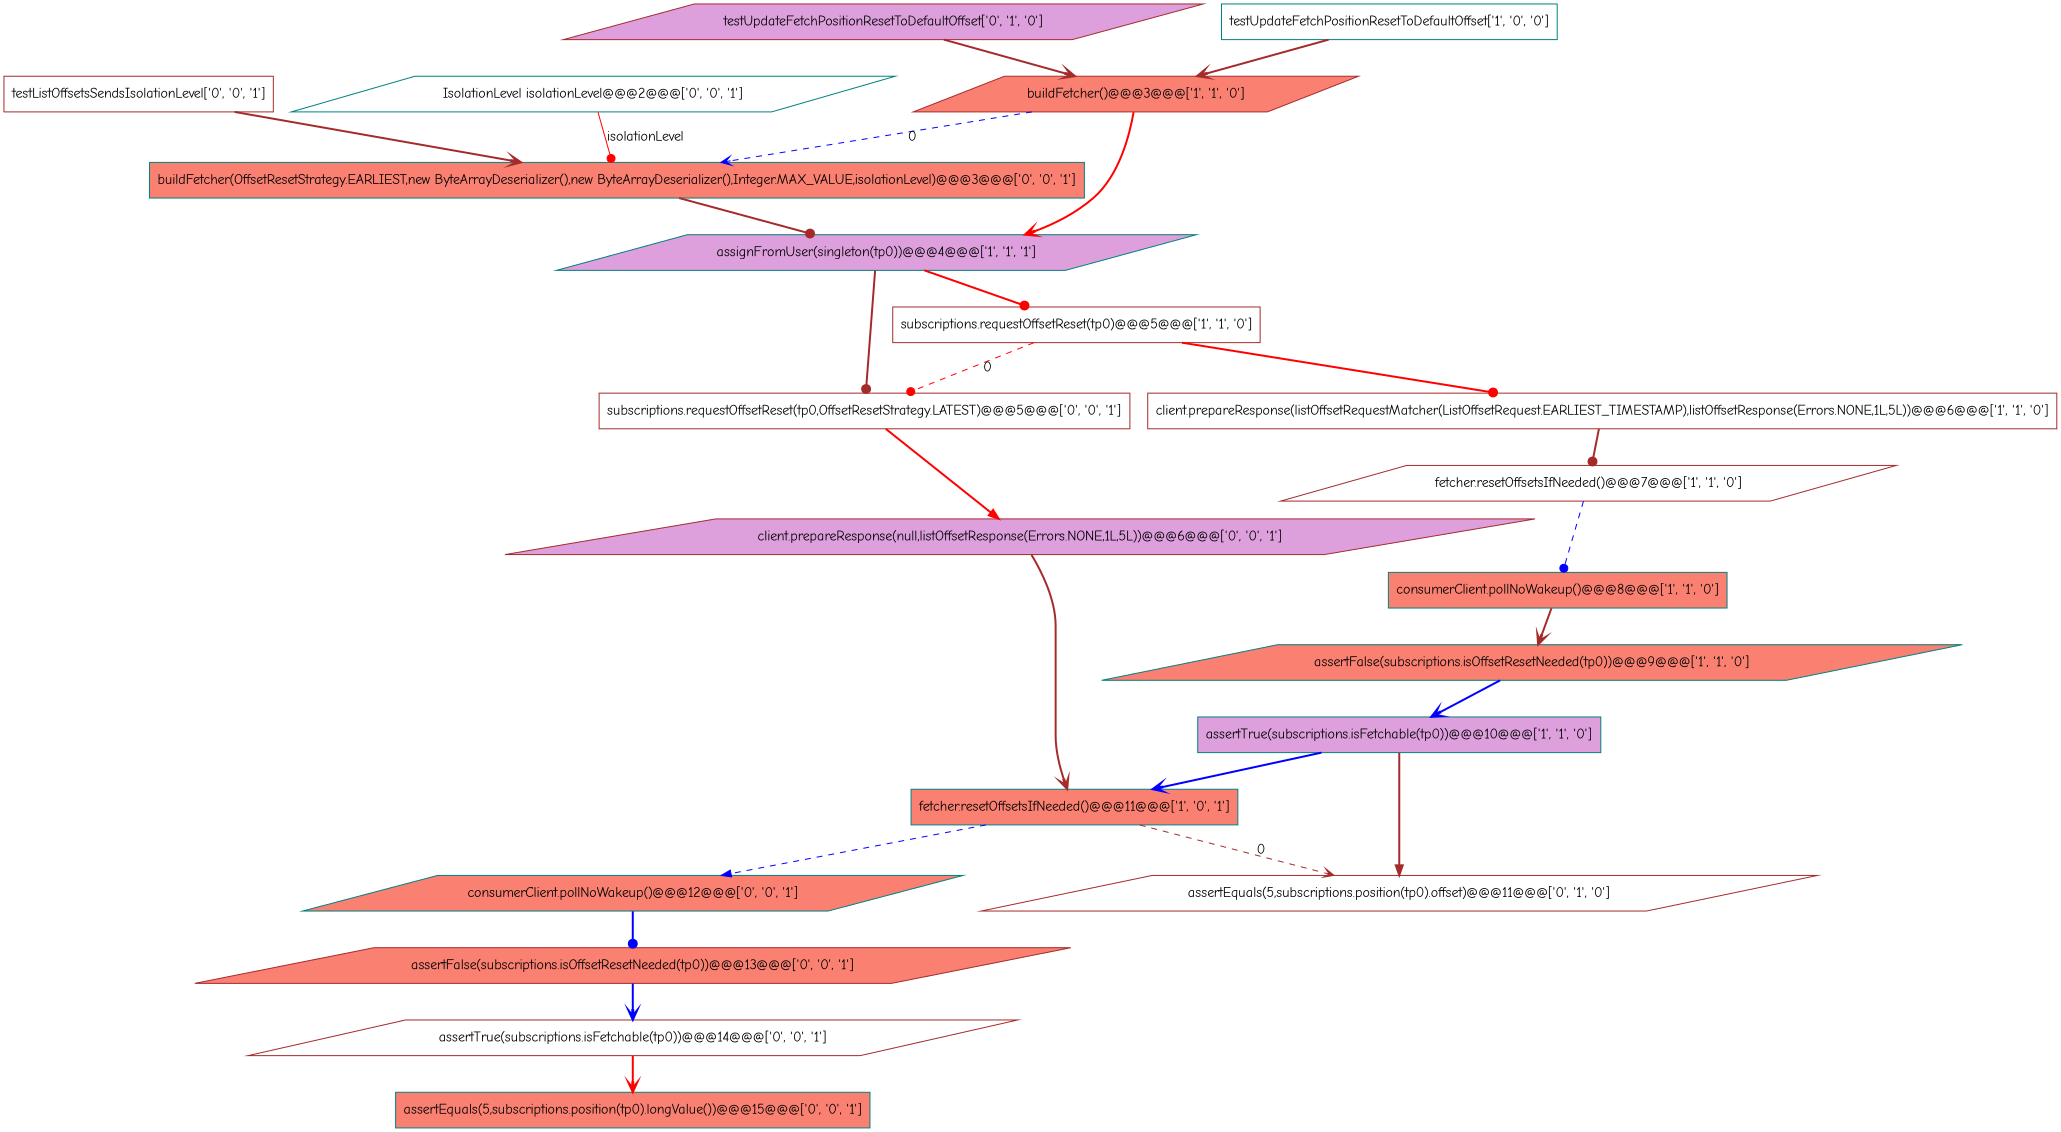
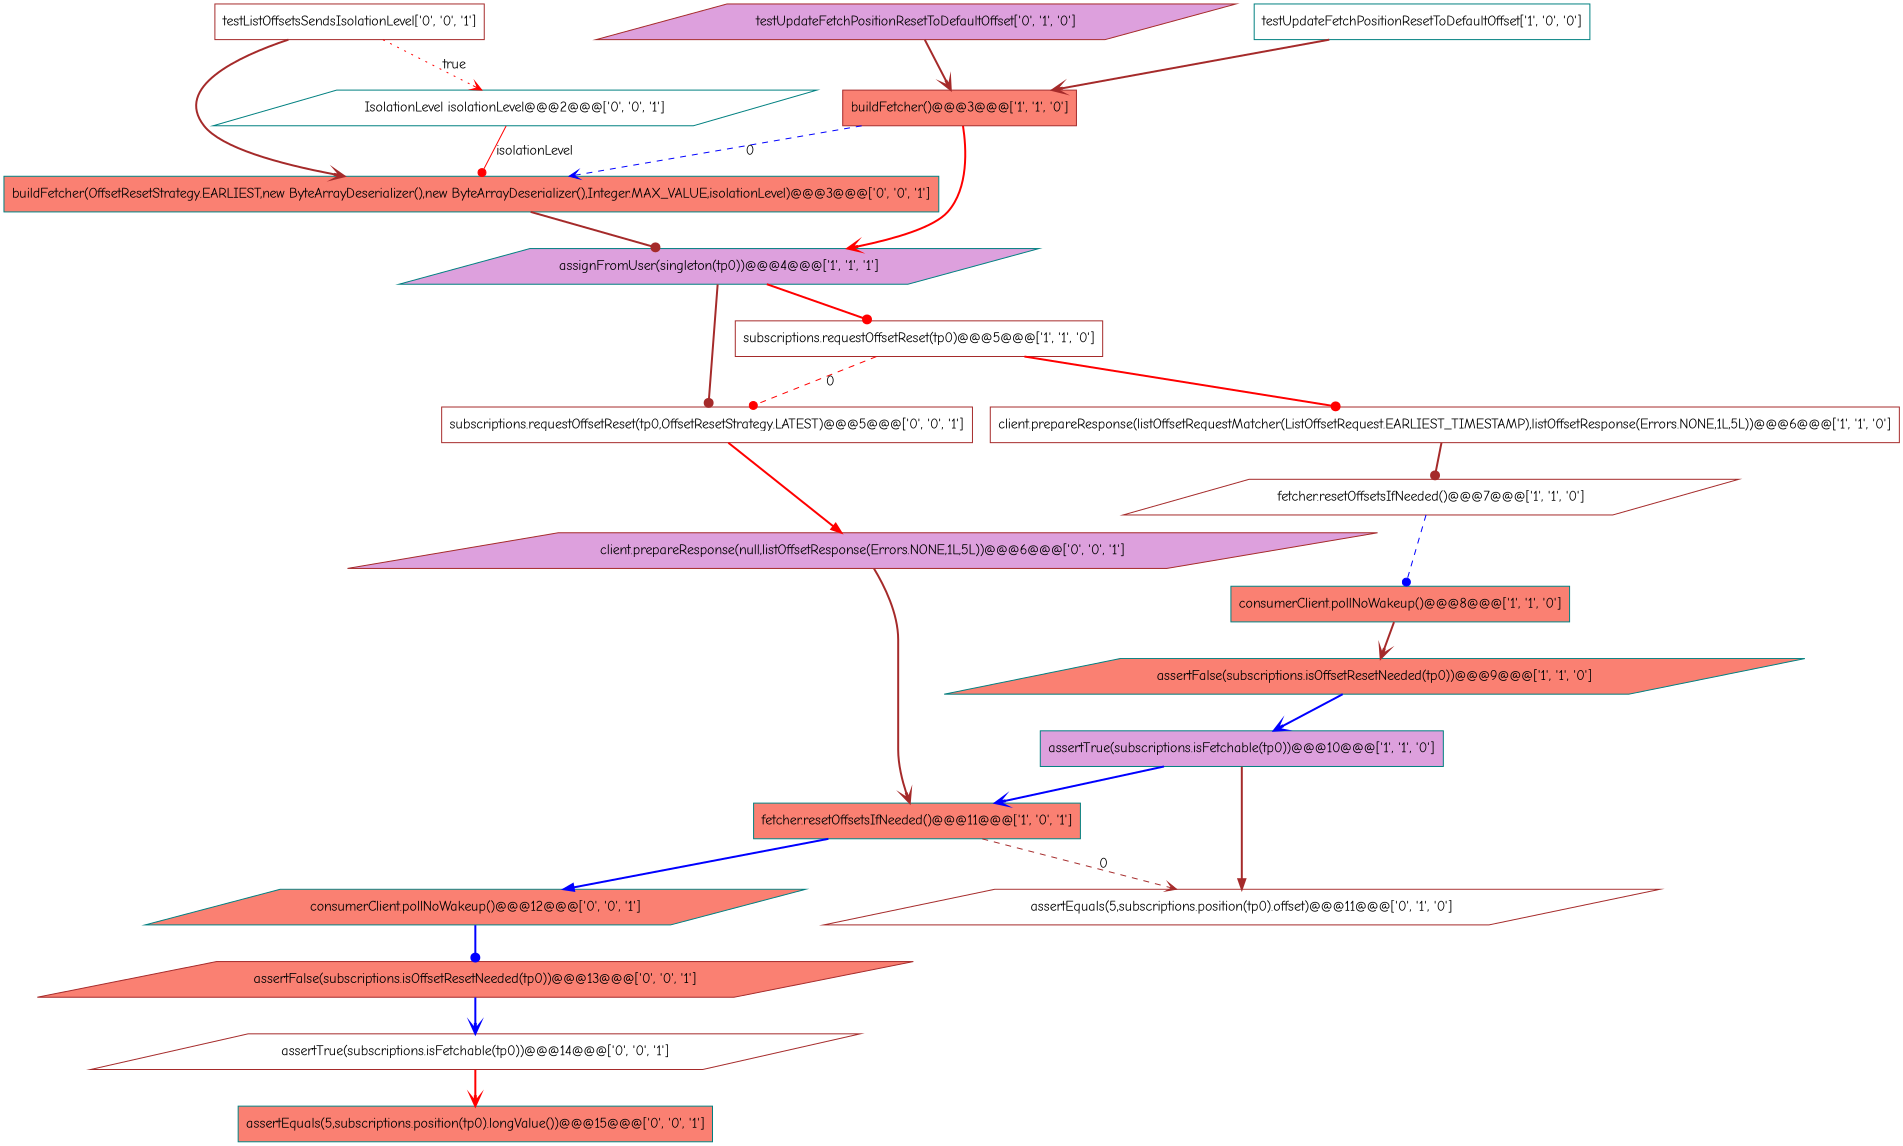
none -> (428, 63)
(1136, 94) -> (960, 108)
(859, 849) -> (701, 863)
